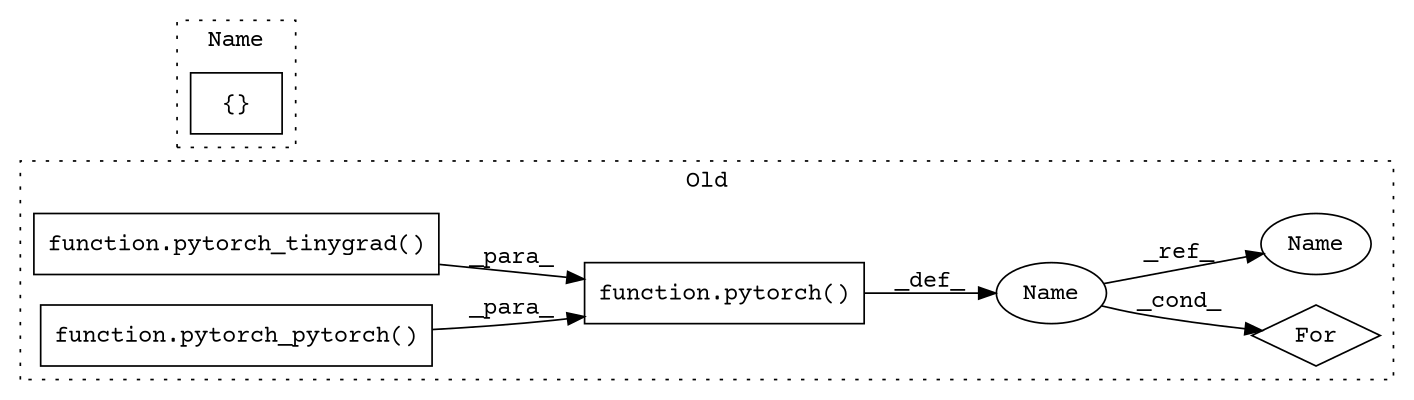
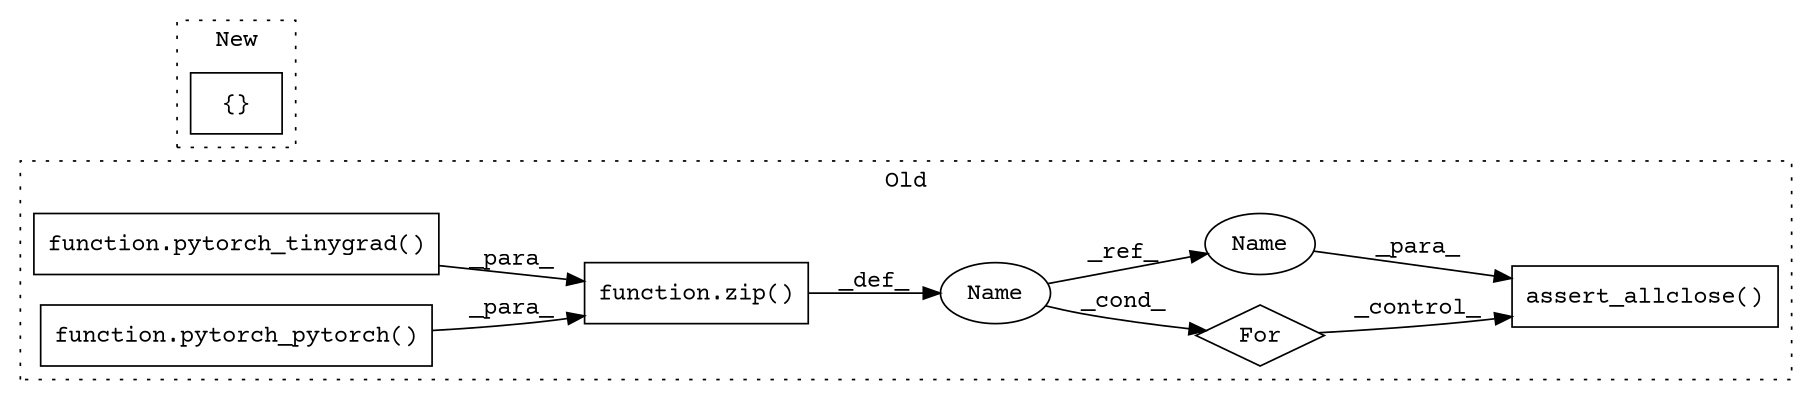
(236, 40) -> (236, 40)
(724, 293) -> (696, 293)
none -> (1645, 297)
